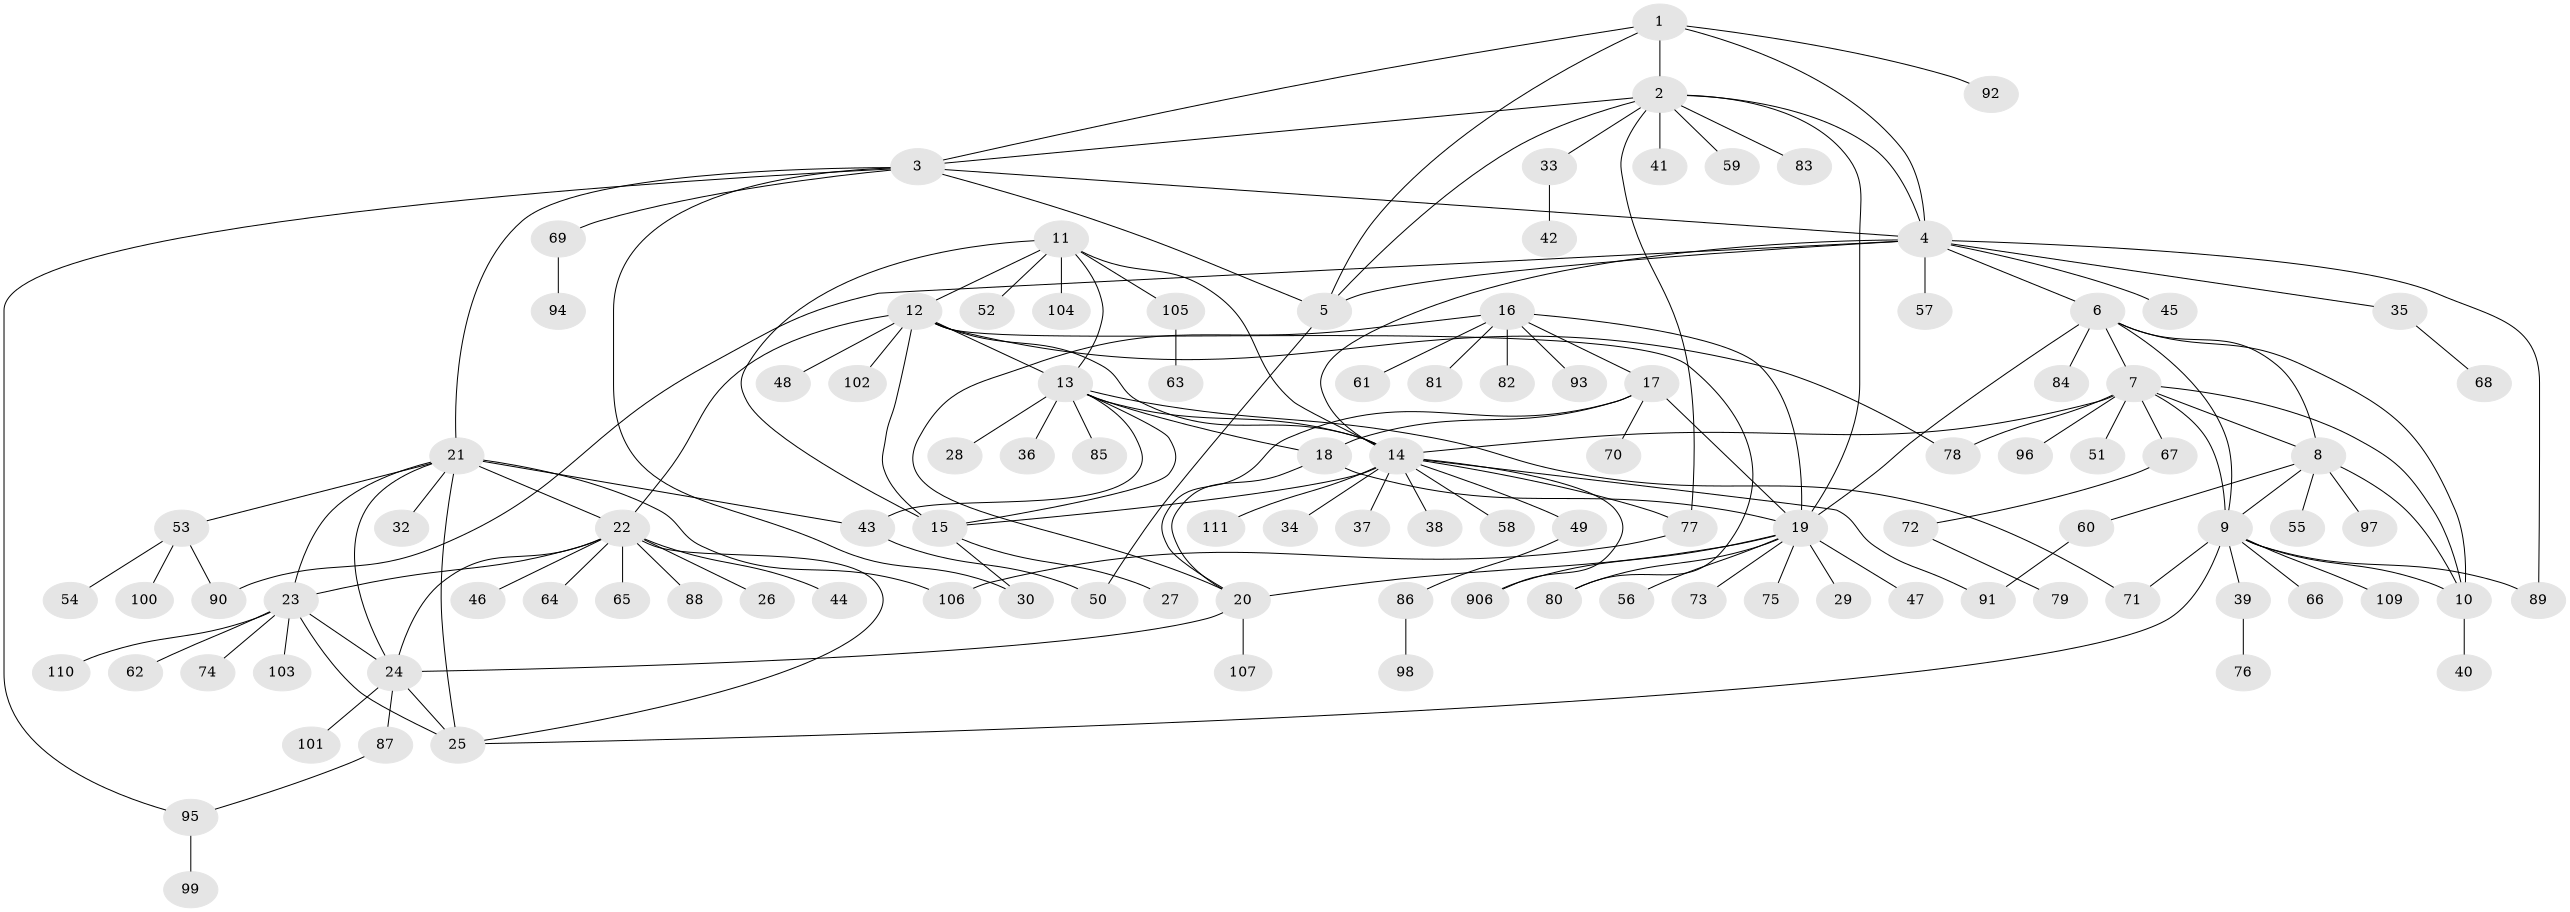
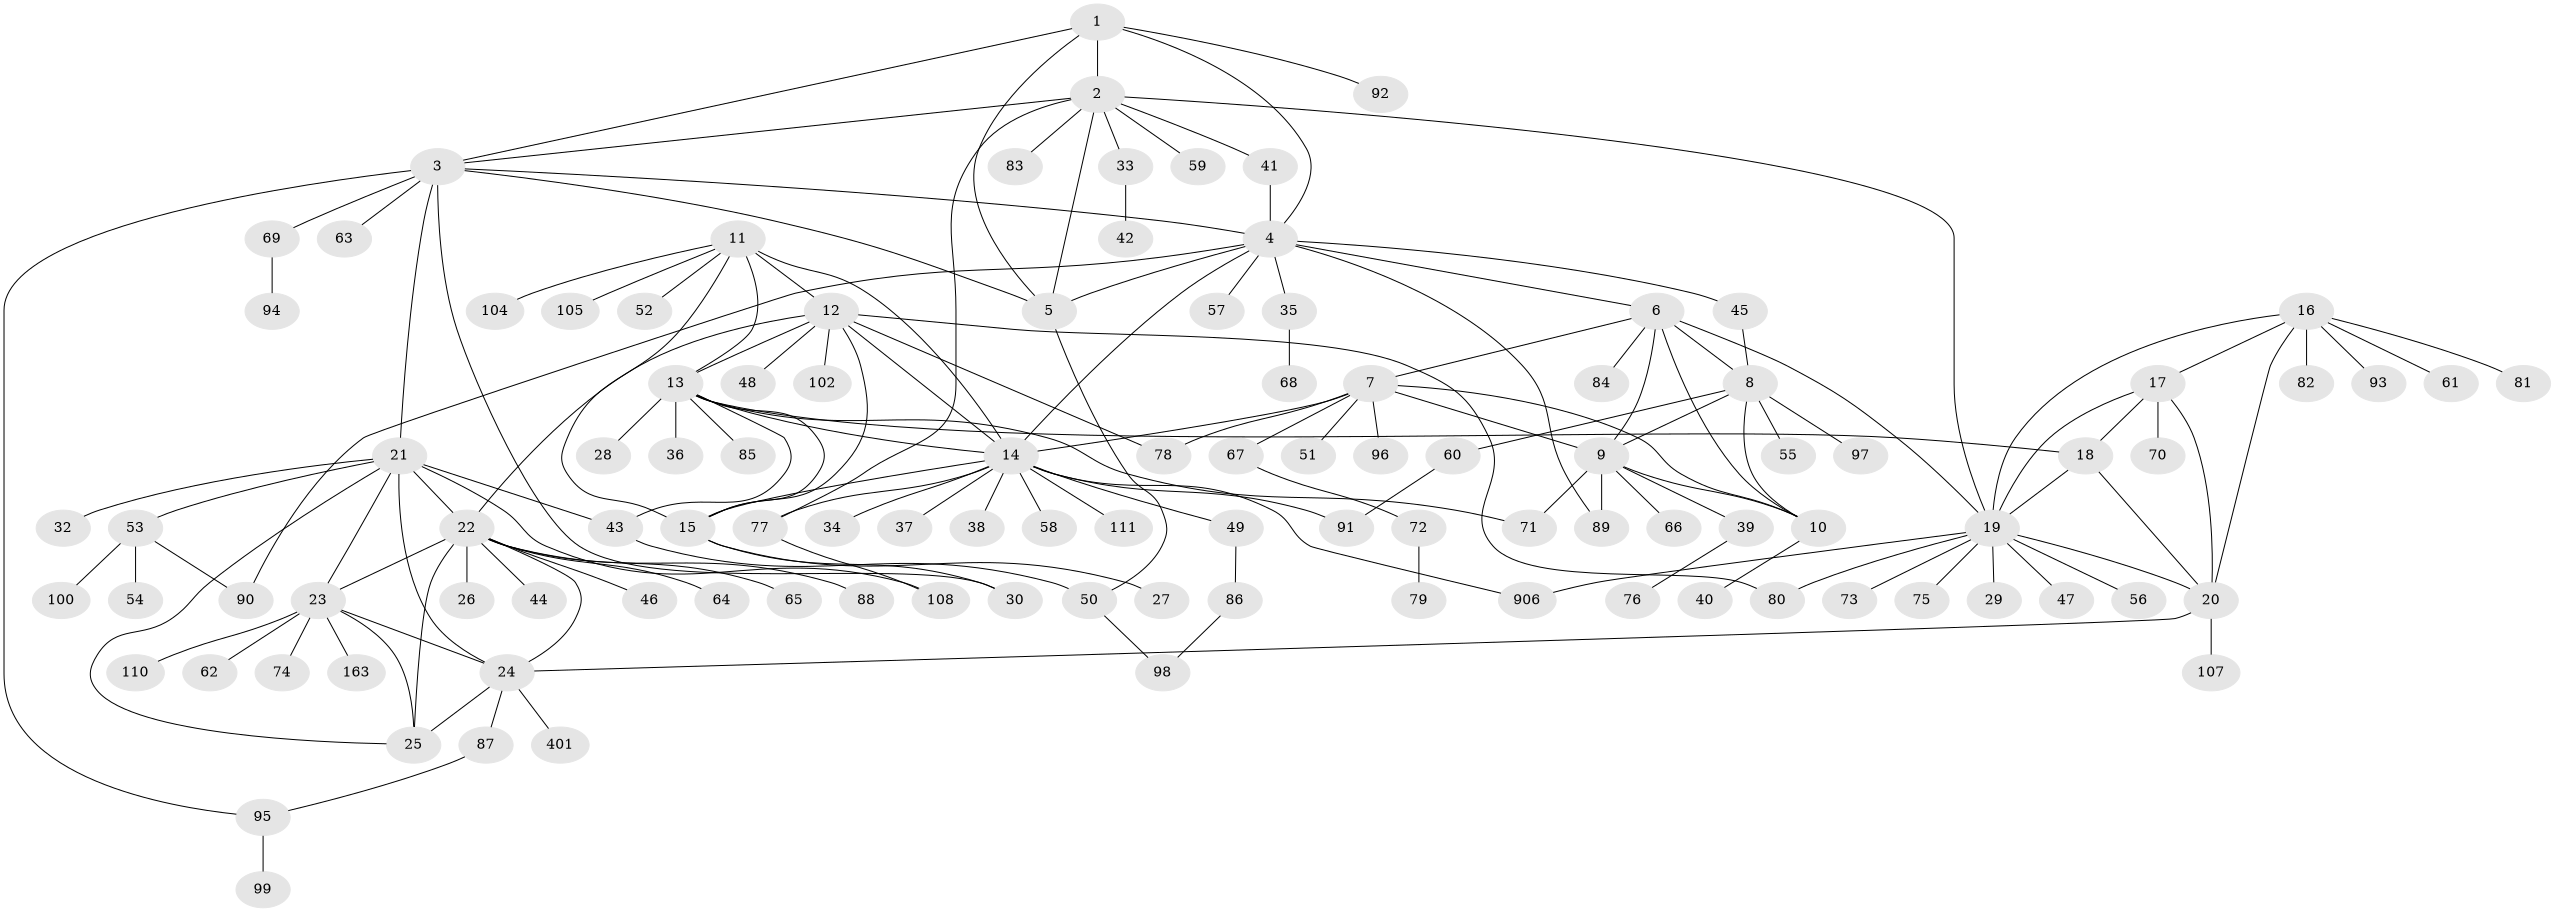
(1826, 122) -> (1270, 203)
(1176, 348) -> (391, 203)
(2226, 420) -> (1744, 340)
(952, 600) -> (941, 600)
(2390, 600) -> none
none -> (1126, 637)
(282, 673) -> (356, 673)
(1376, 713) -> none
(311, 745) -> (560, 745)
